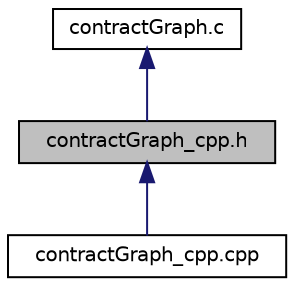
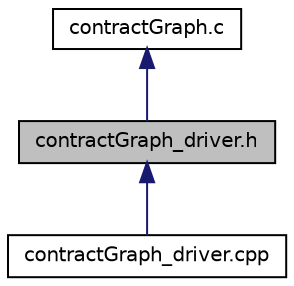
(147, 142) -> (147, 142)
(147, 256) -> (147, 256)
